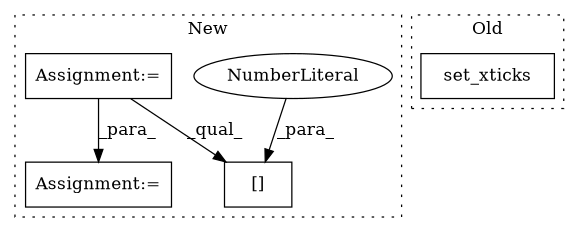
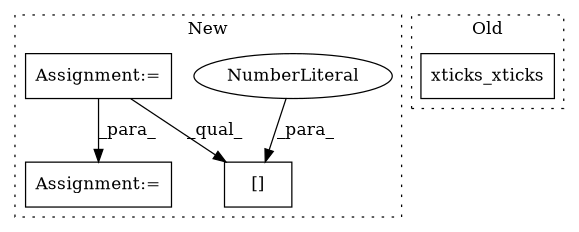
(488, 76) -> (488, 76)
